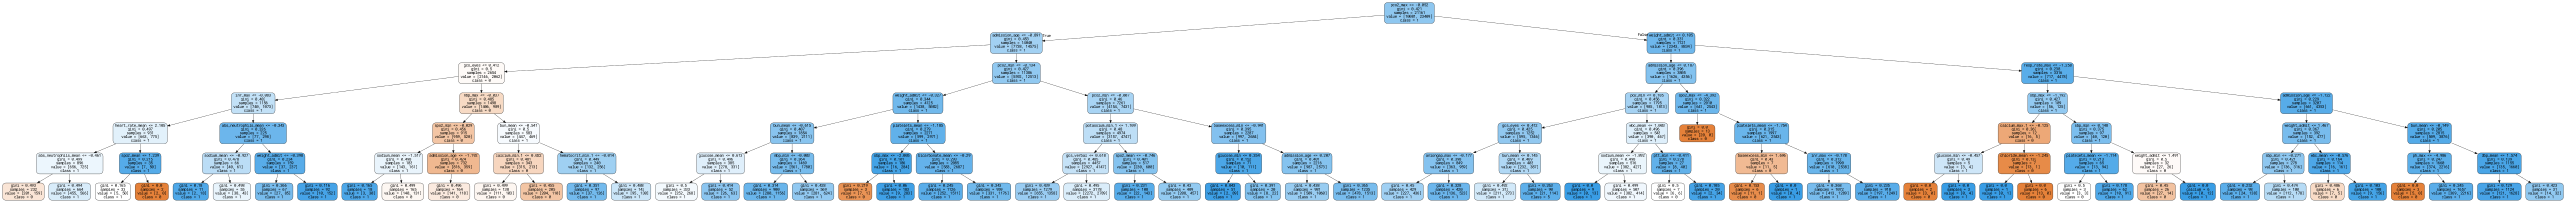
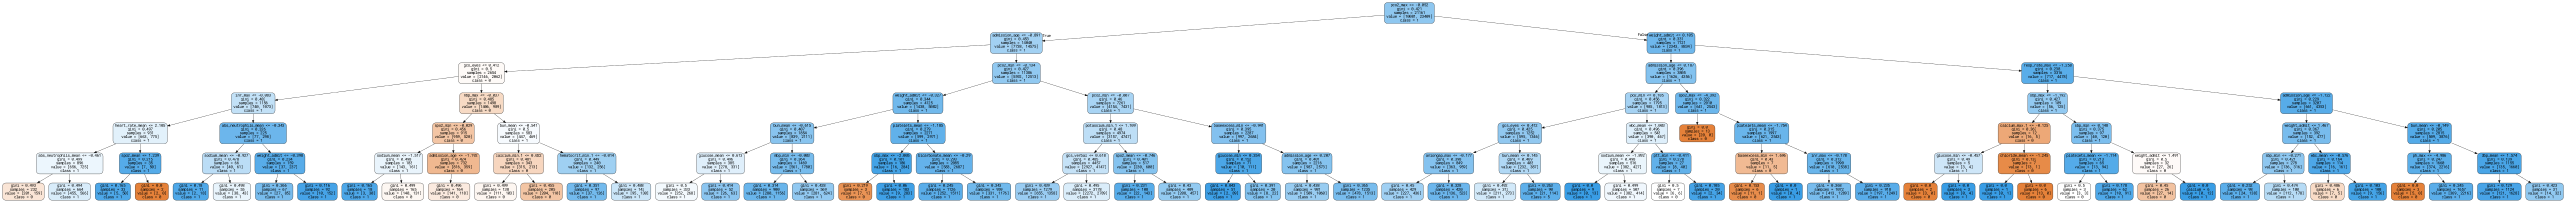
(113, 192) -> (113, 192)
